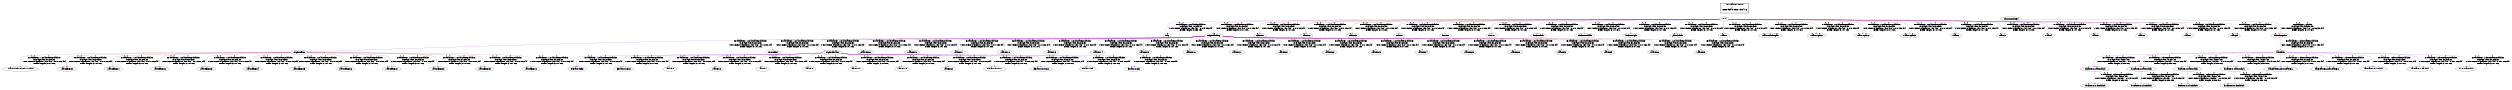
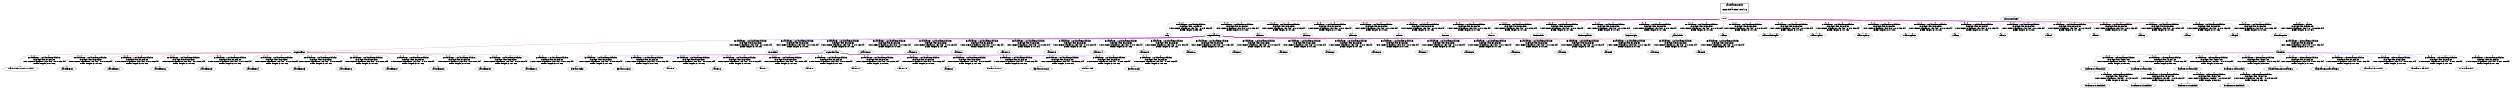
(1735, 5) -> (1735, 5)
(1585, 36) -> (1585, 36)
